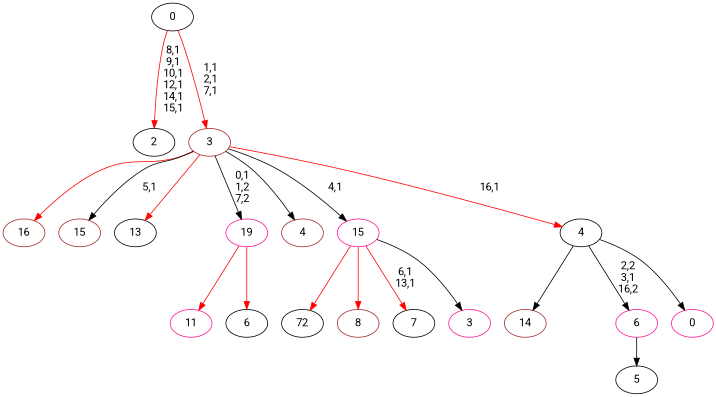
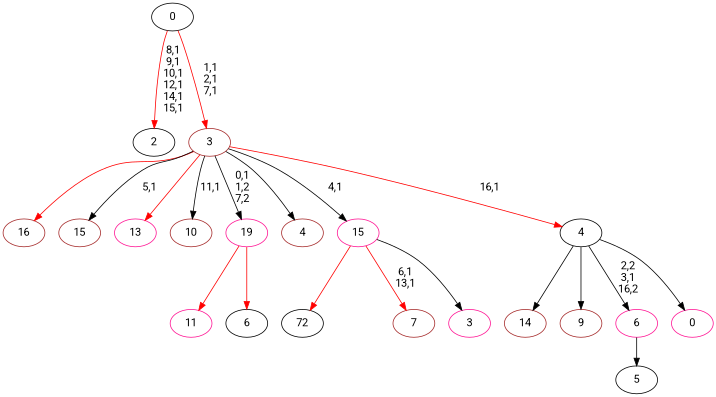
(135, 233) -> (135, 233)
none -> (191, 233)
(358, 323) -> none
(414, 323) -> (414, 323)
none -> (581, 323)
